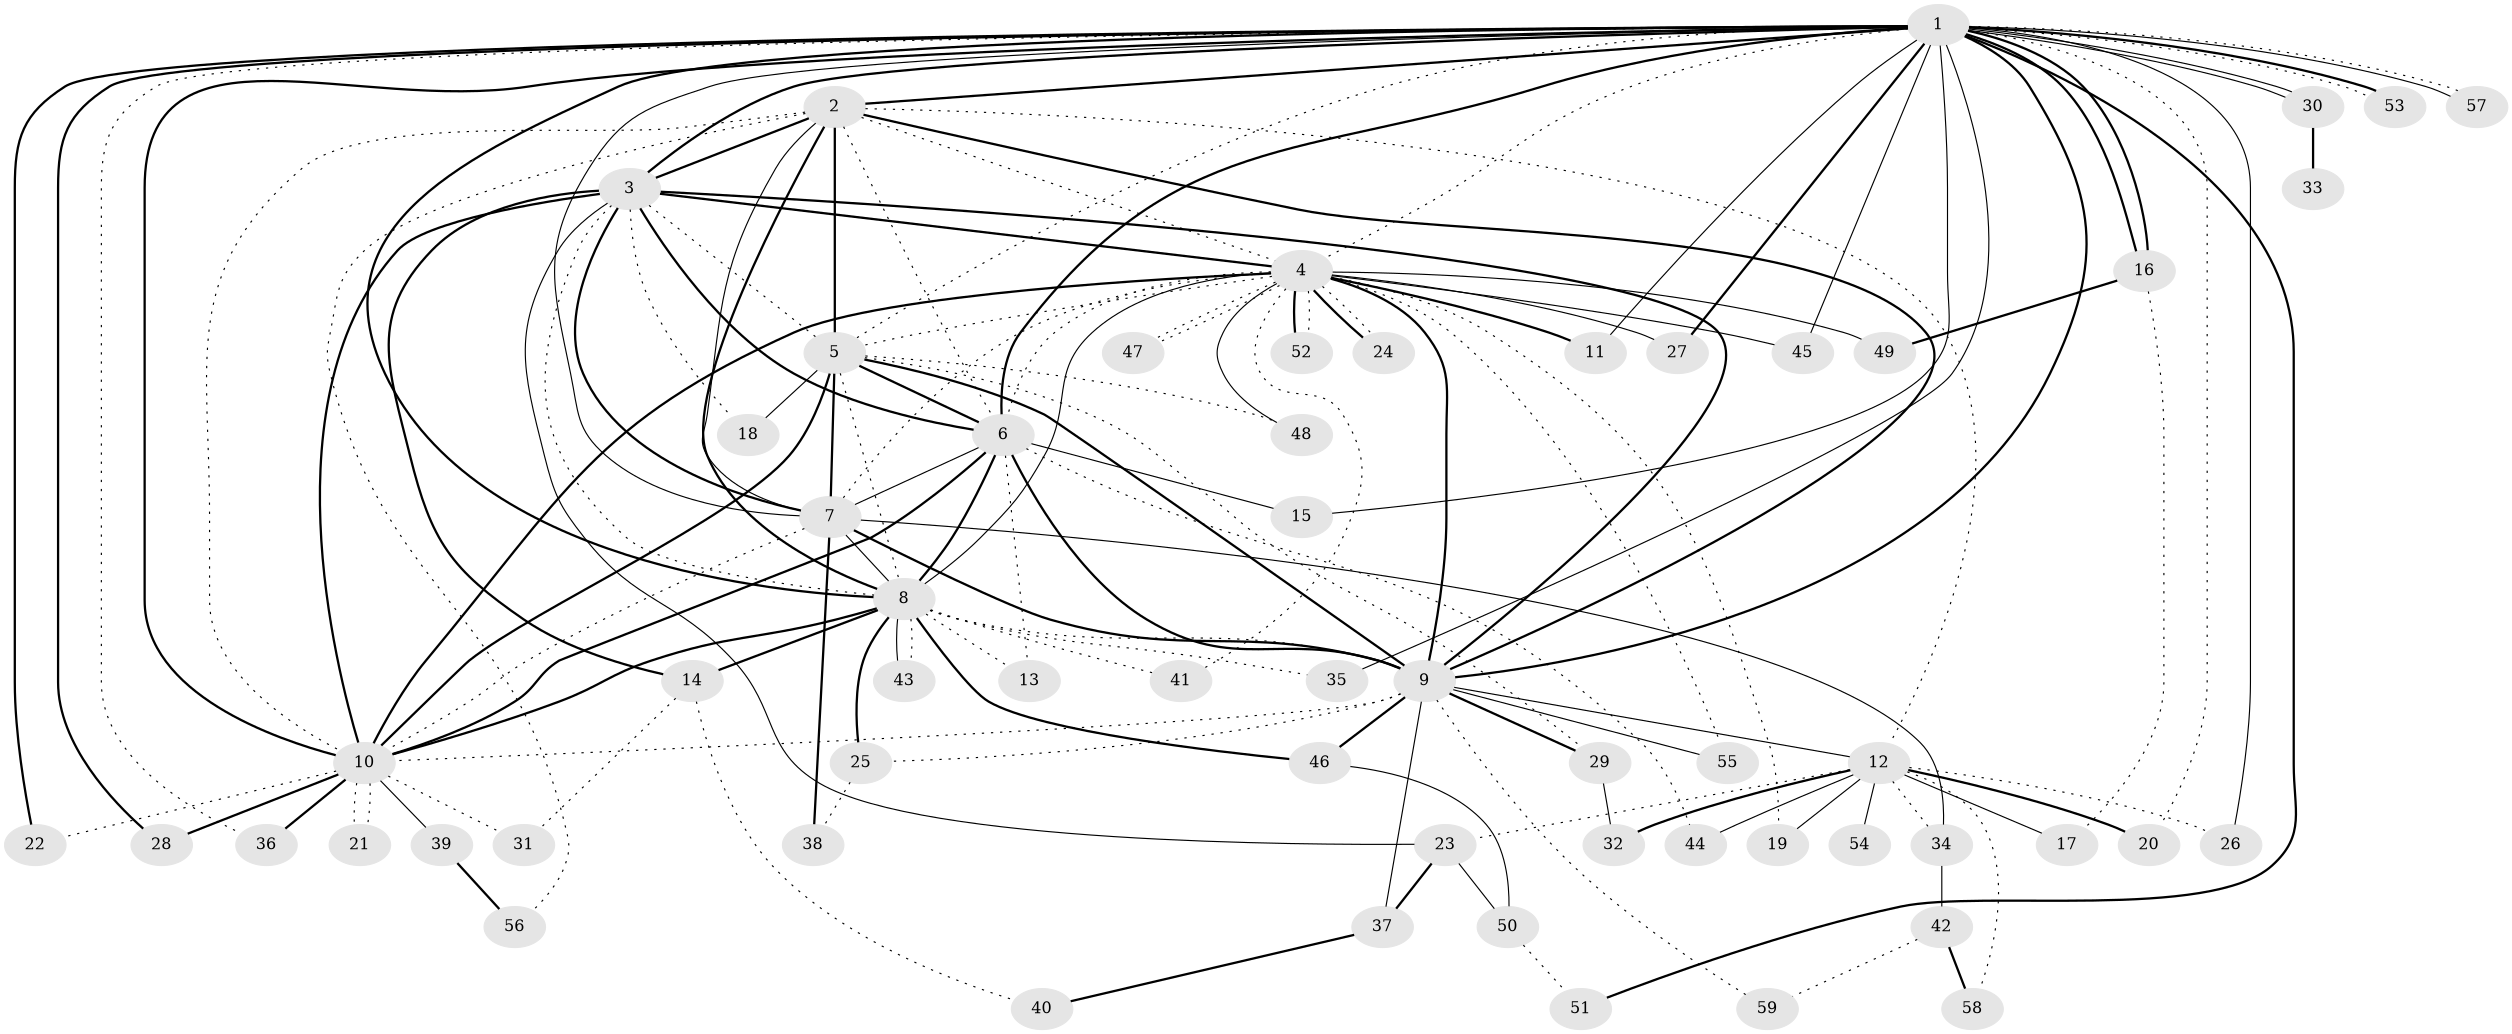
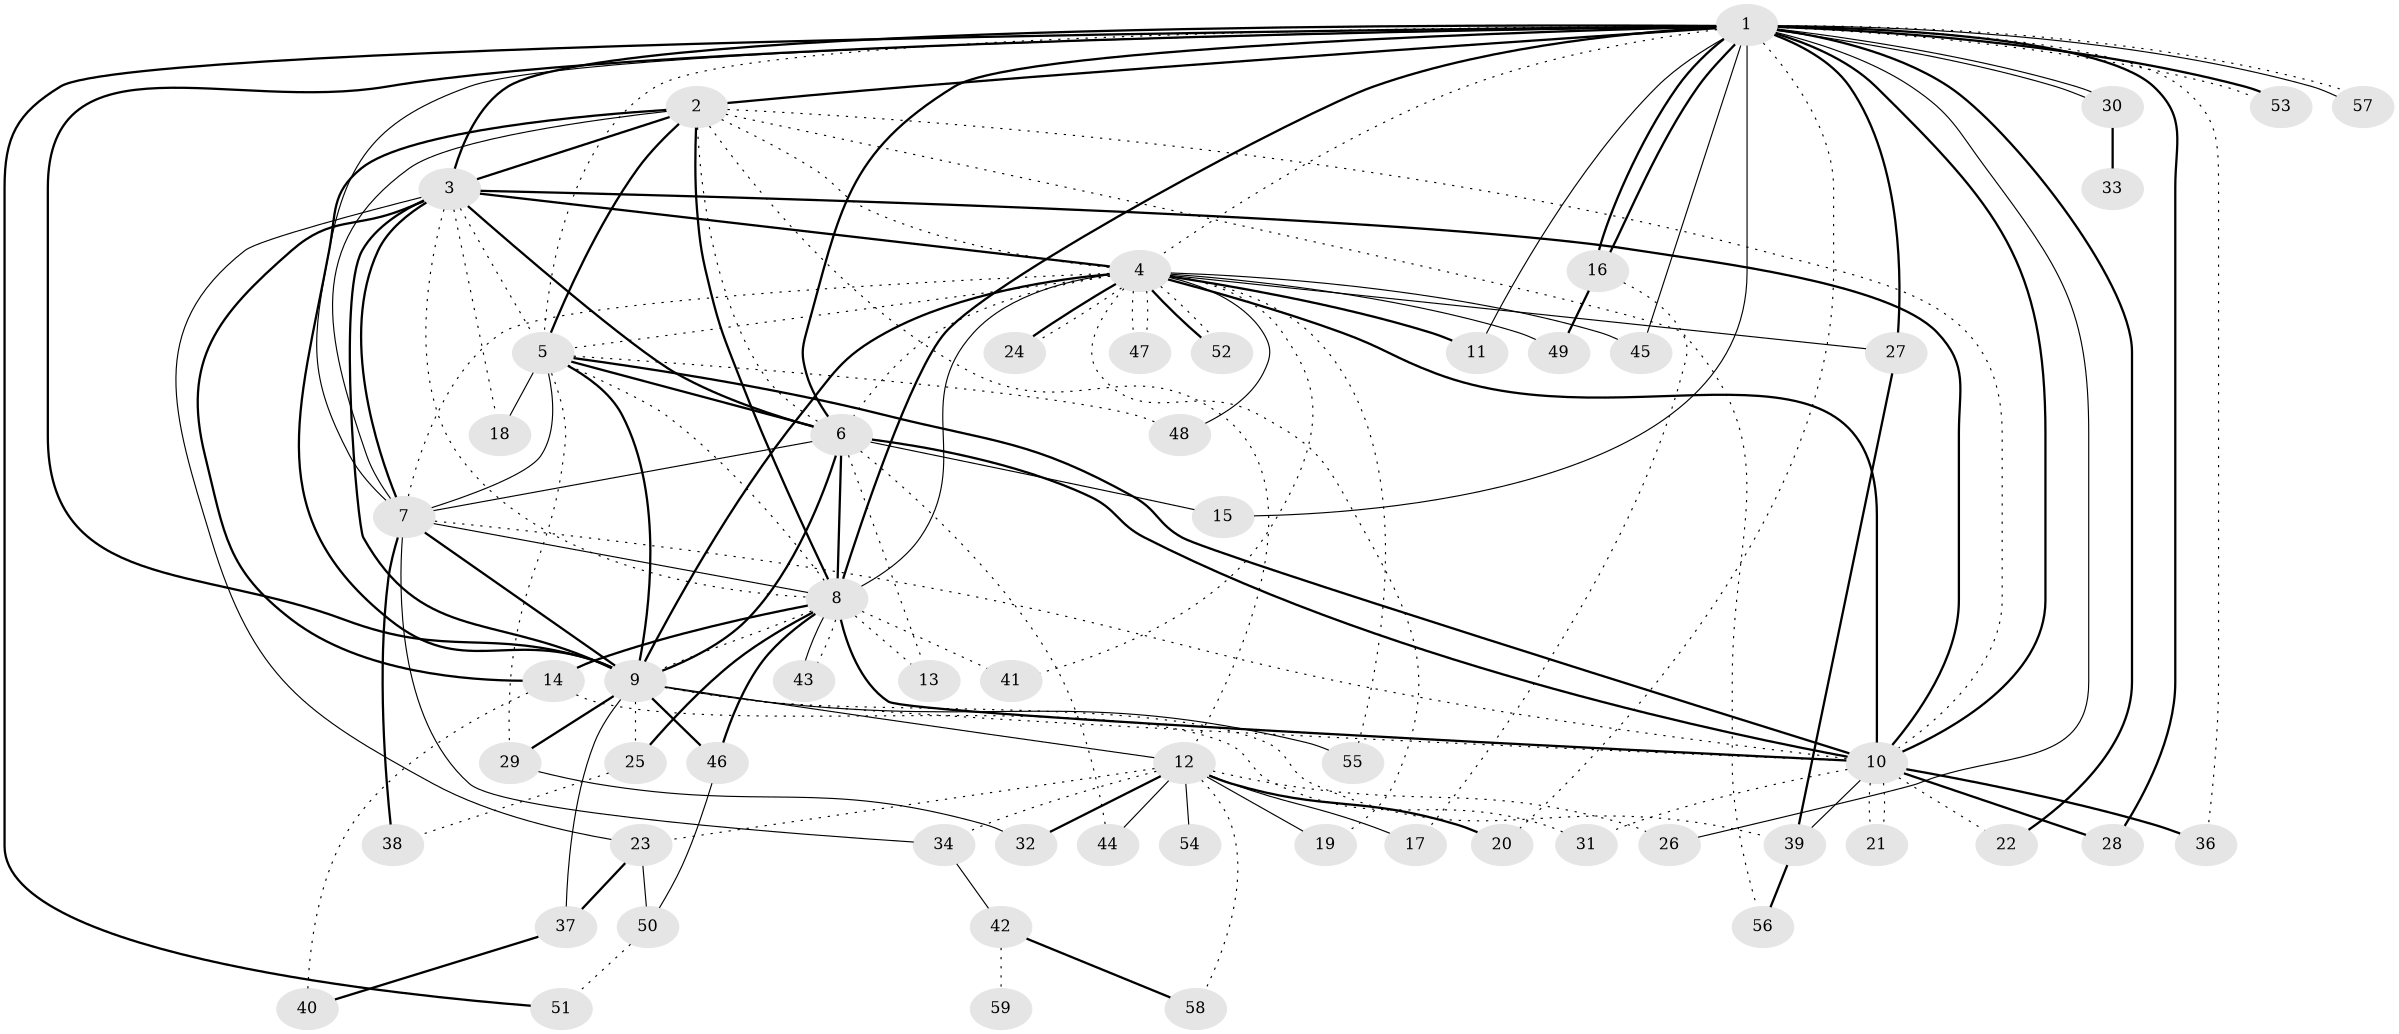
(833, 435) -> (527, 468)
none -> (1846, 599)
(1337, 681) -> none
(1573, 866) -> (1280, 751)
